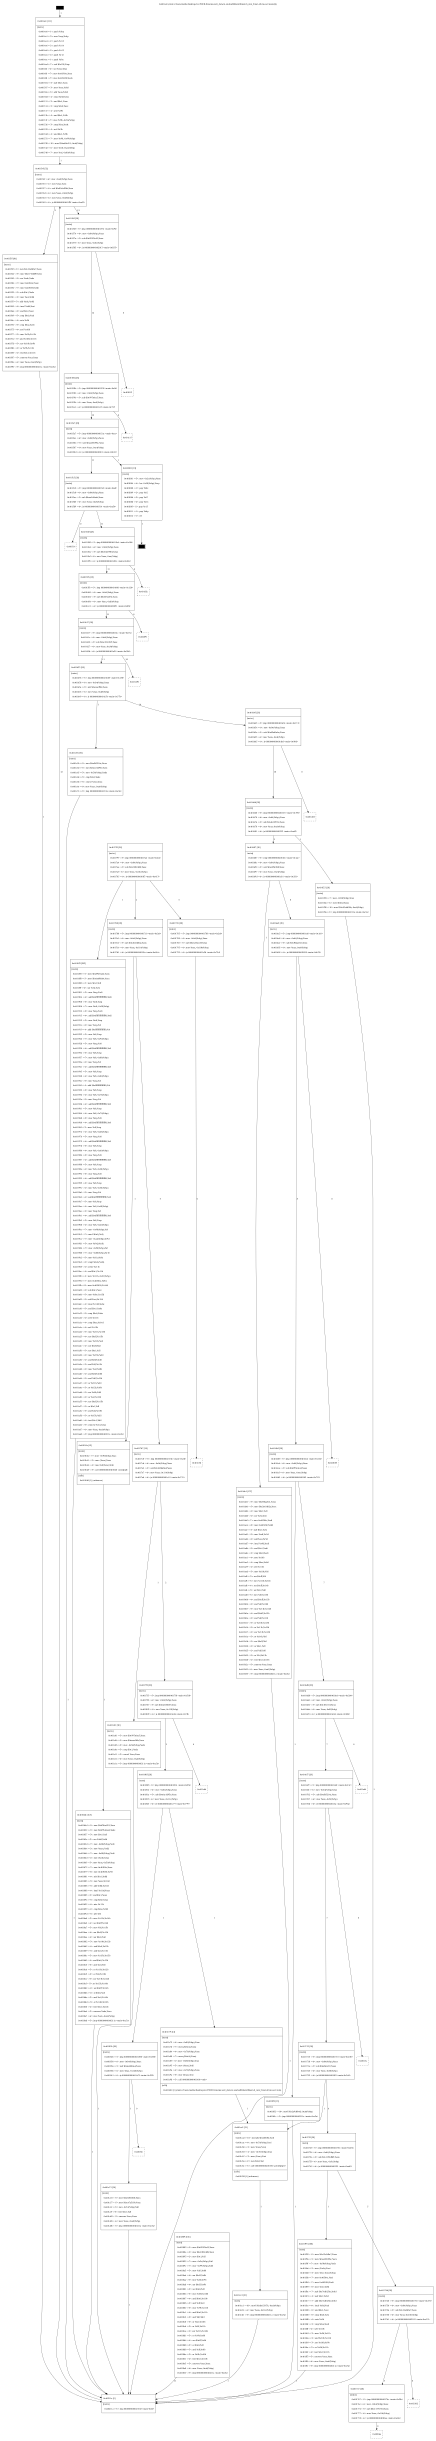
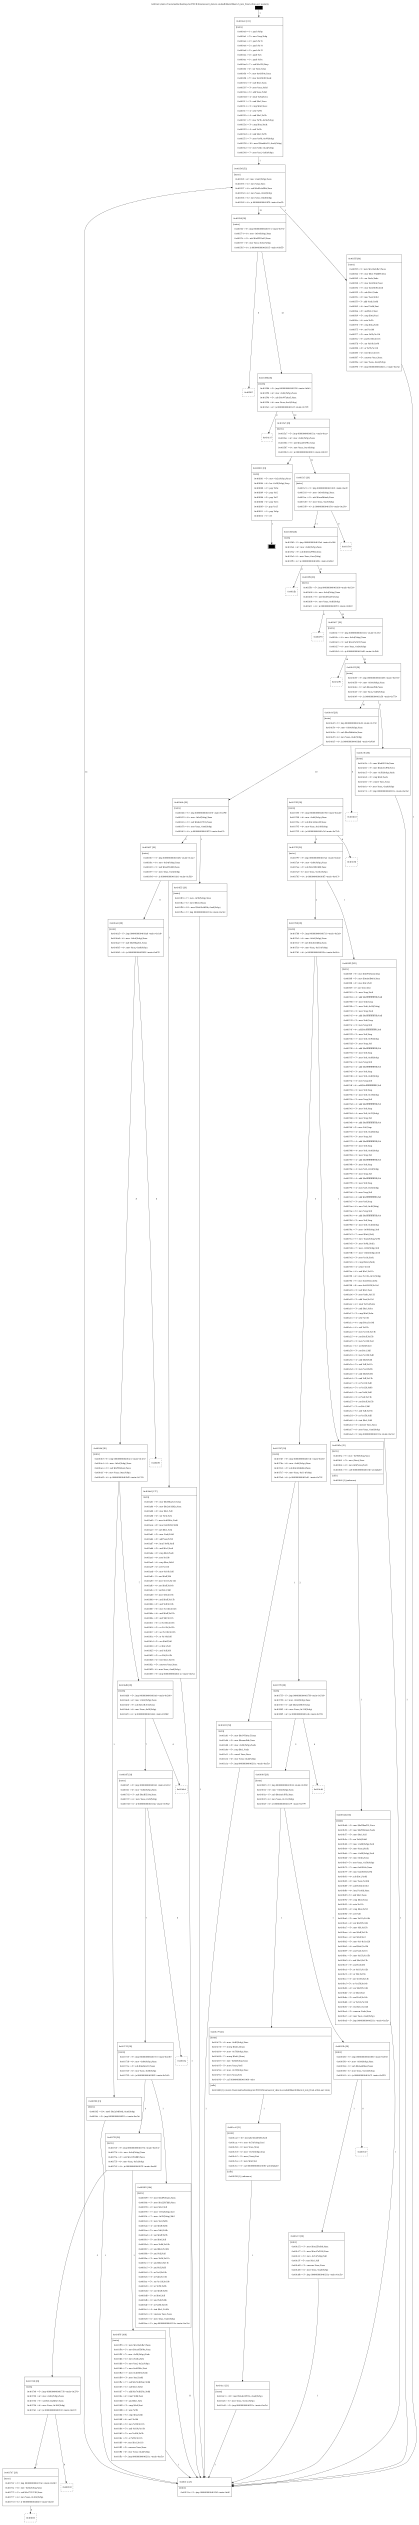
(165, 899) -> (315, 839)
(321, 2117) -> (163, 2130)
